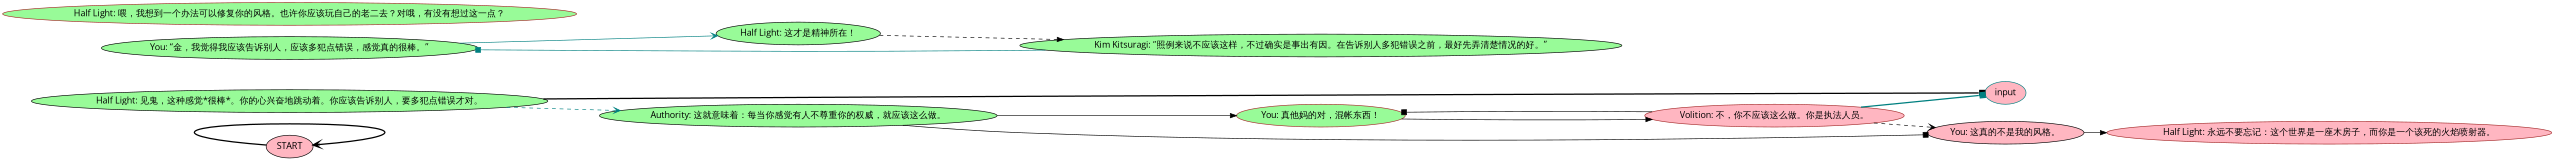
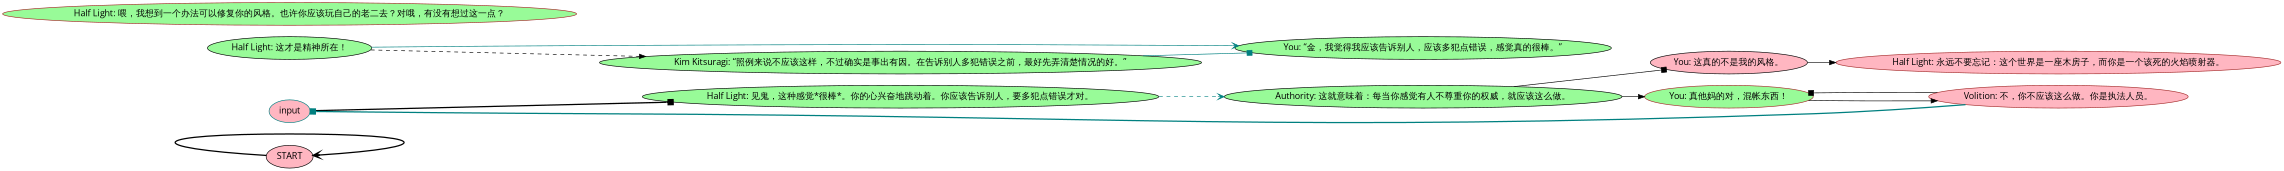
(586, 40) -> (802, 45)
(1261, 95) -> (488, 106)
(1901, 125) -> none
